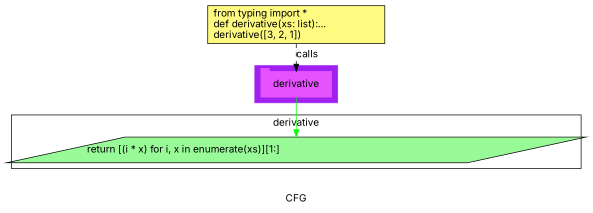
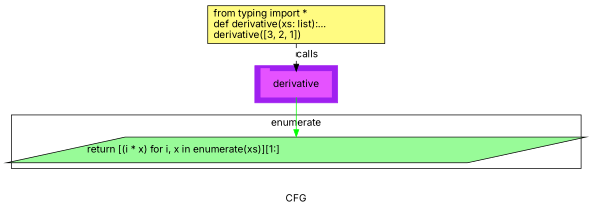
(296, 123) -> (296, 123)
